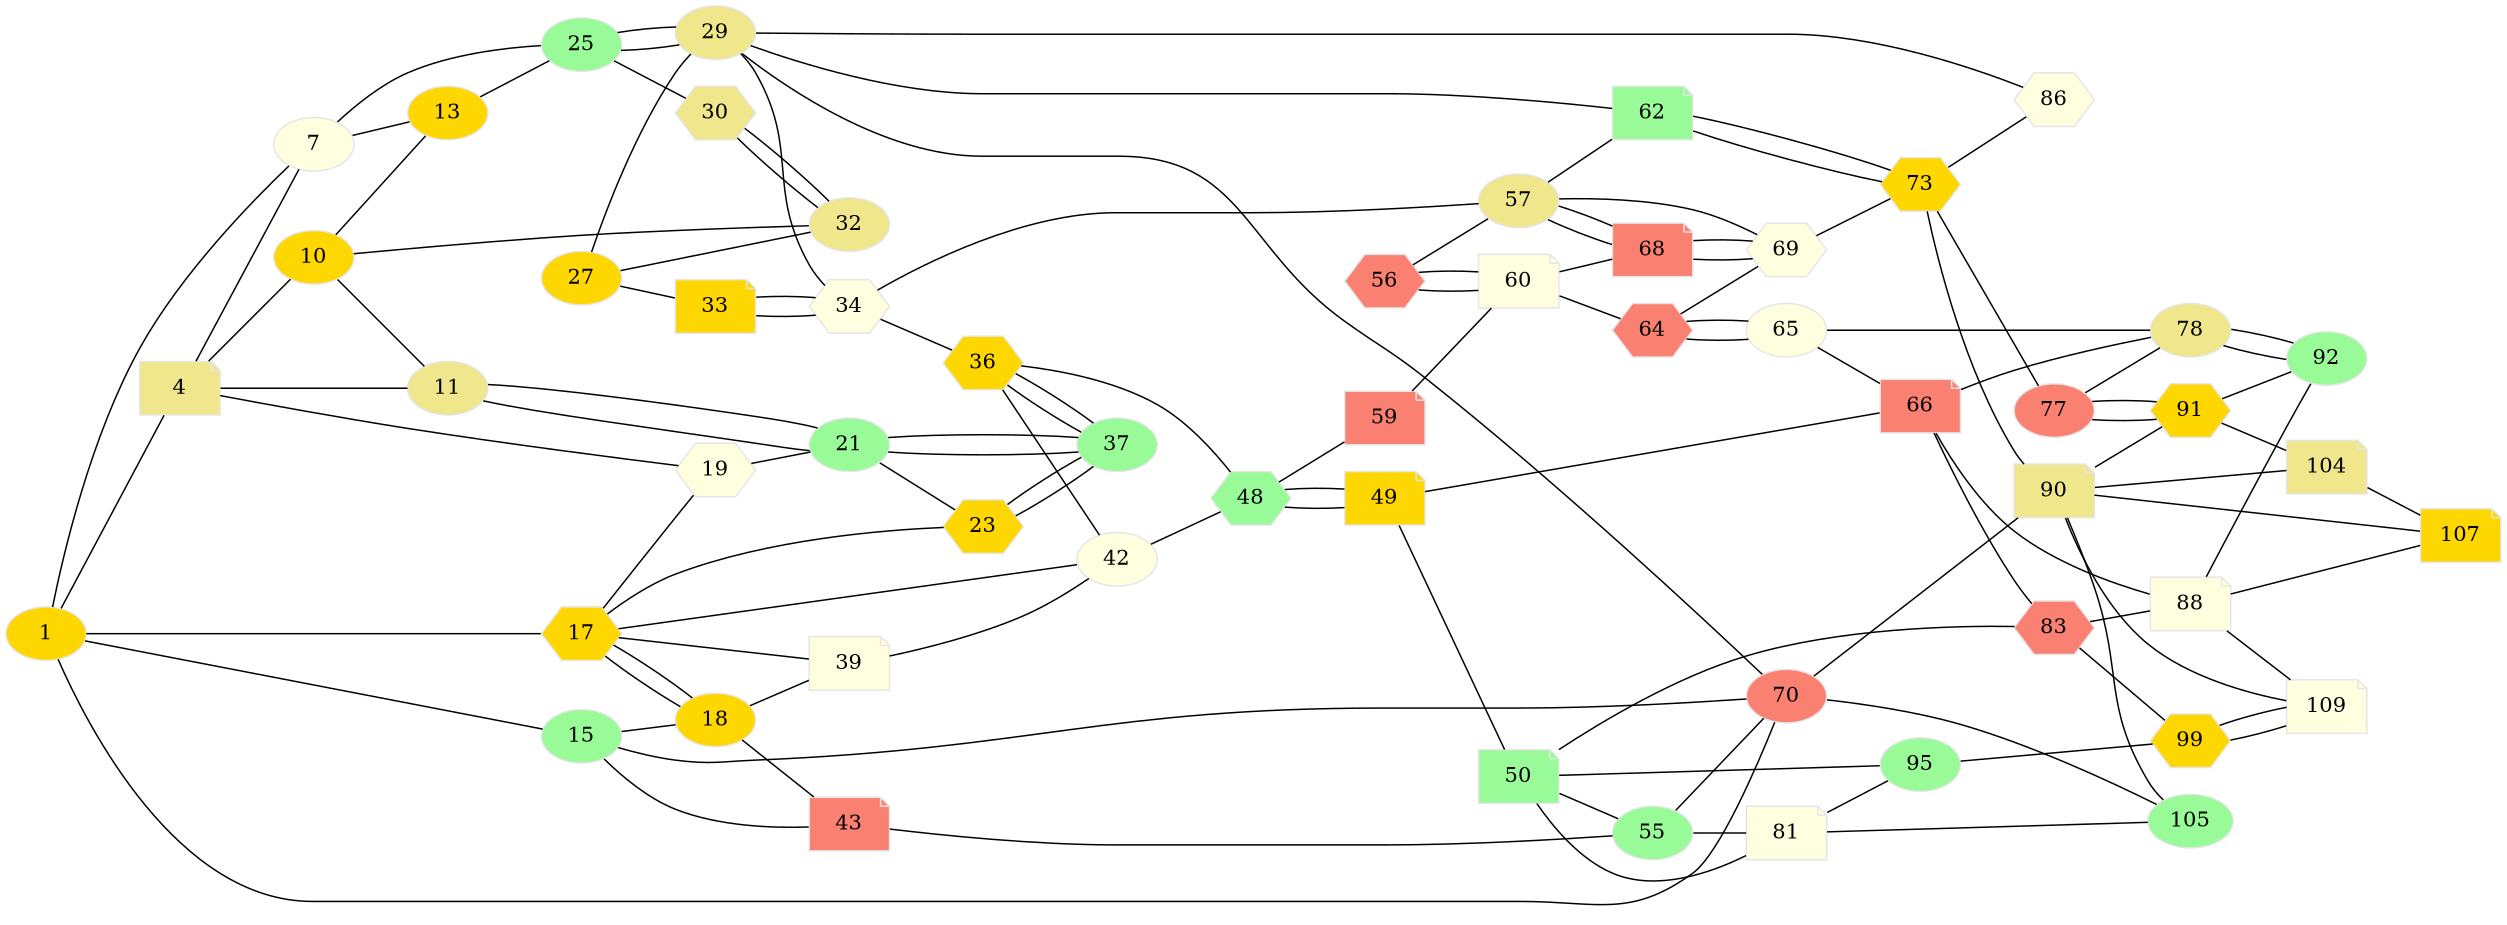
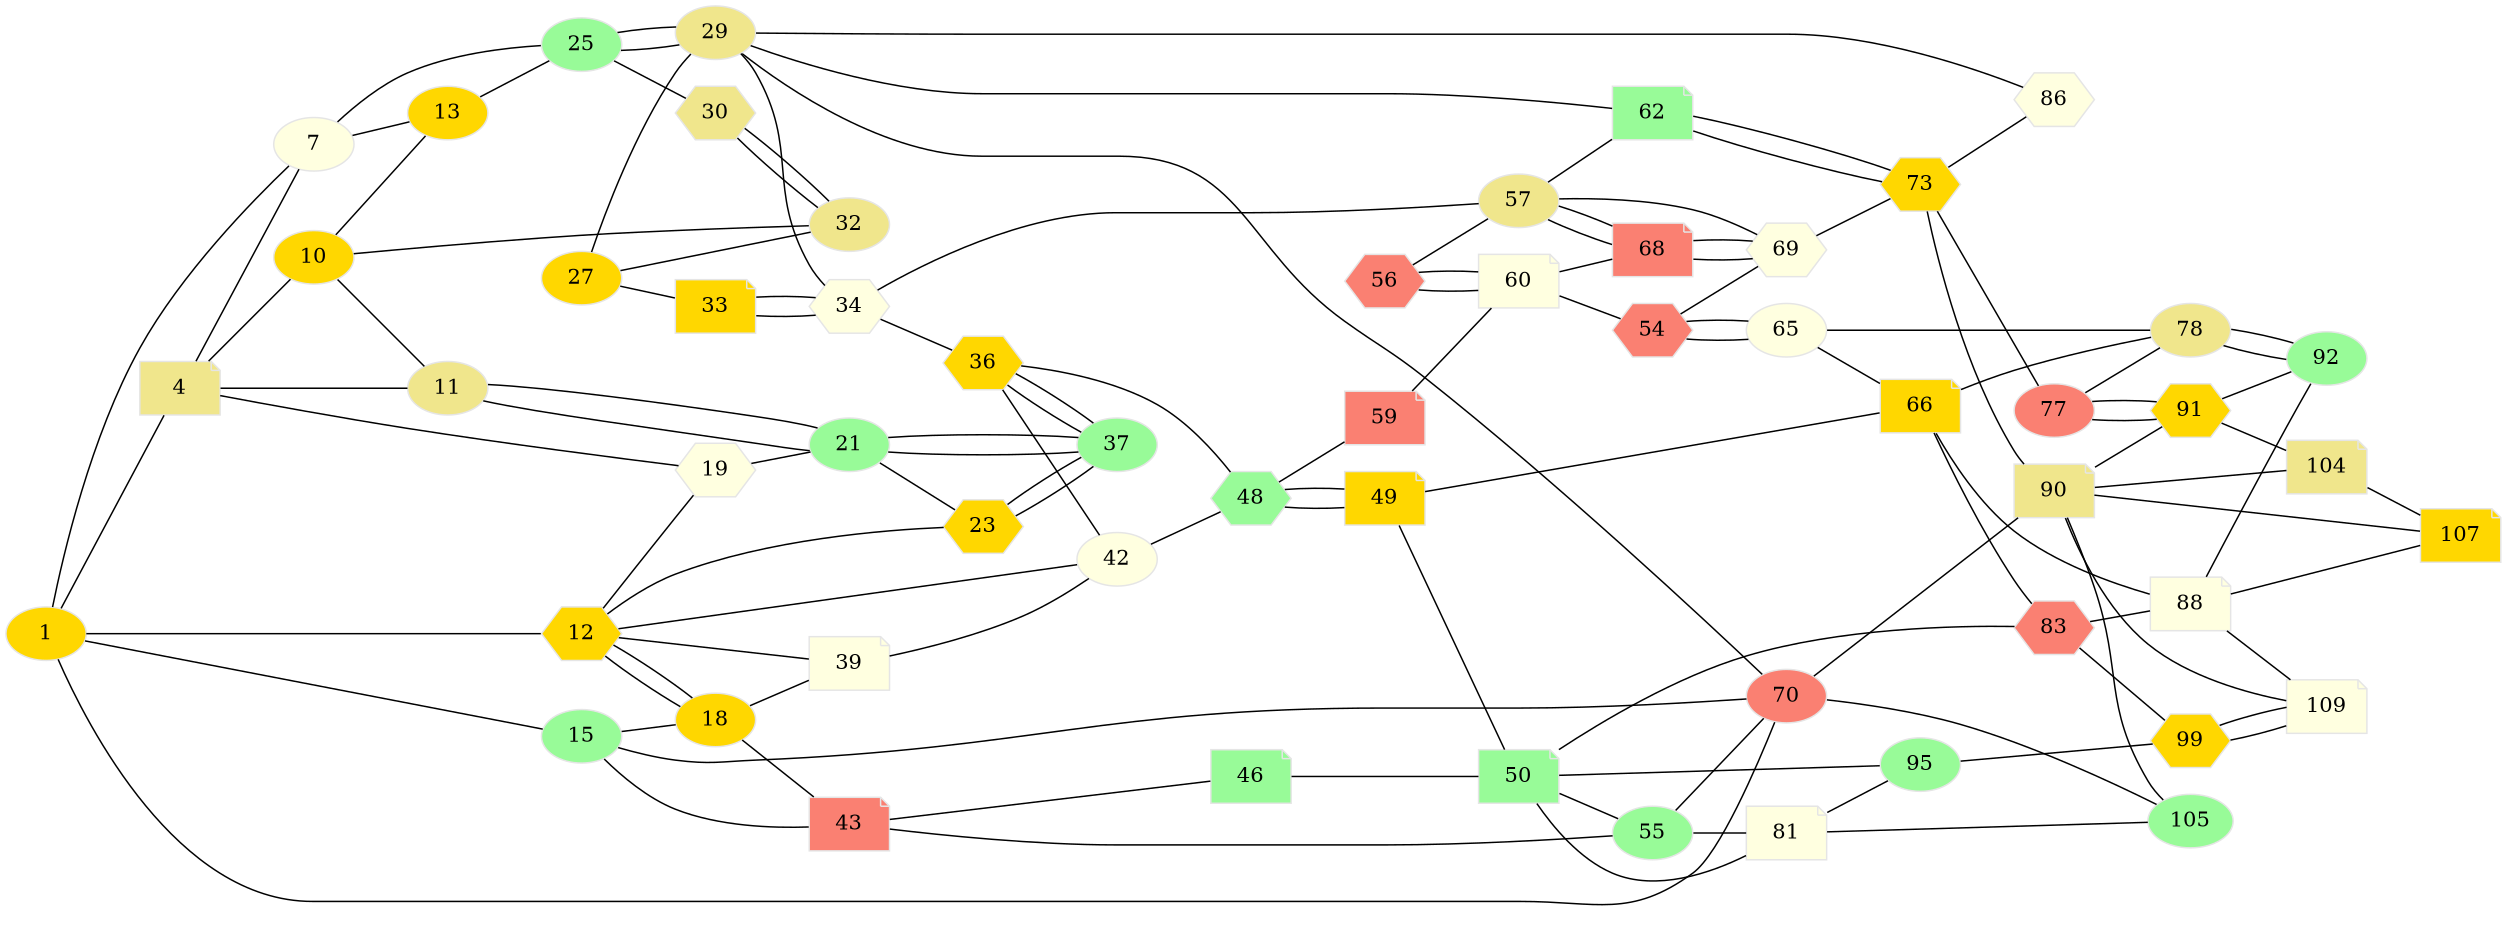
(1653, 330) -> (1653, 330)
(1920, 406) -> (1920, 406)
(582, 634) -> (582, 634)
none -> (1251, 776)
